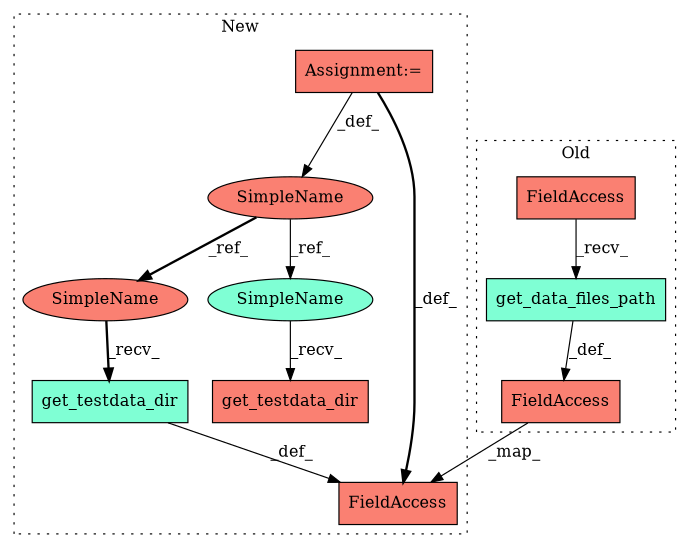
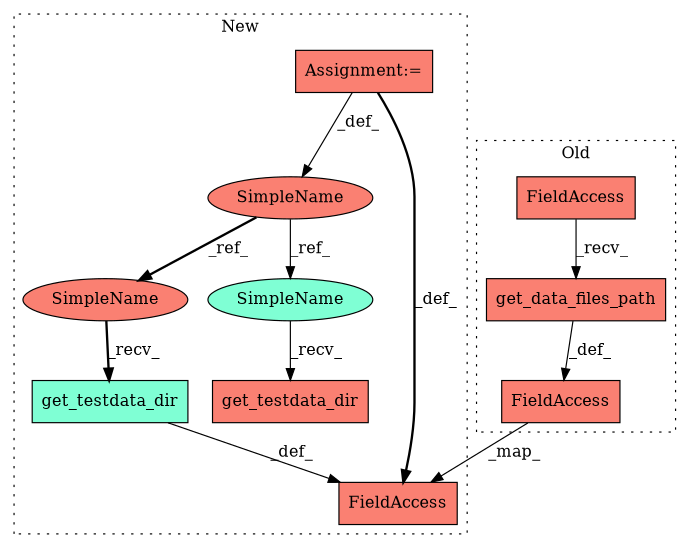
(576, 300) -> (576, 300)
